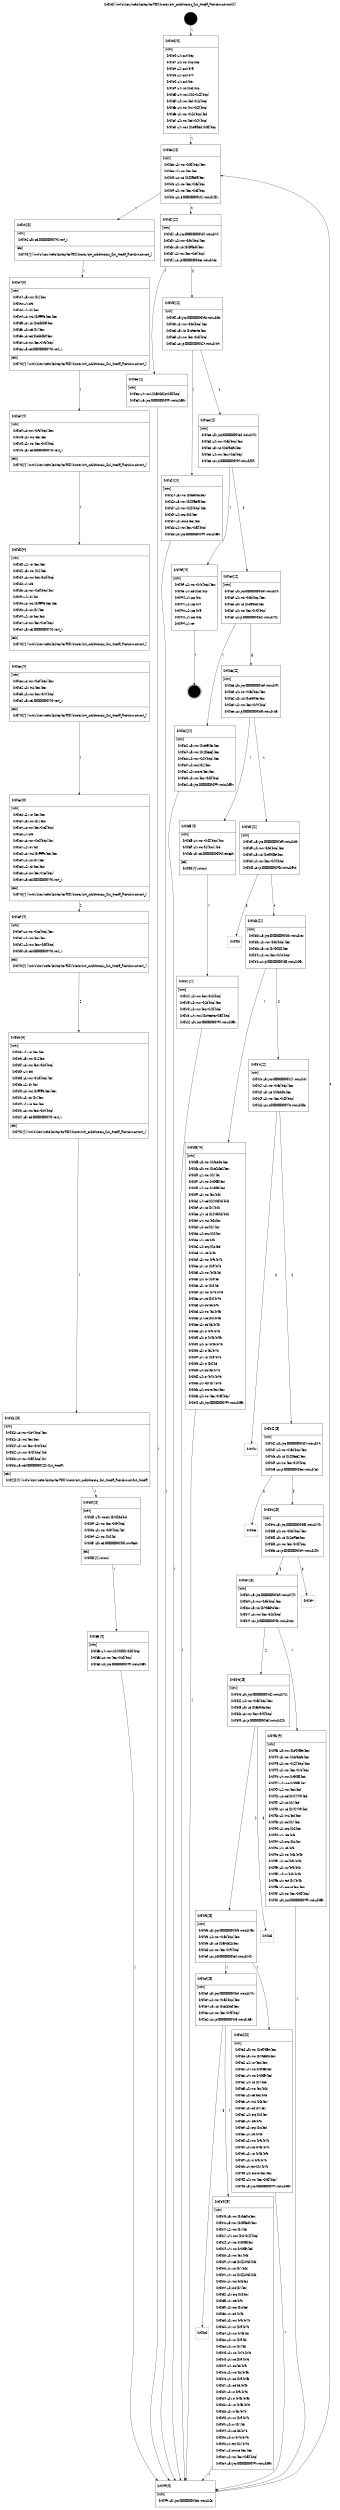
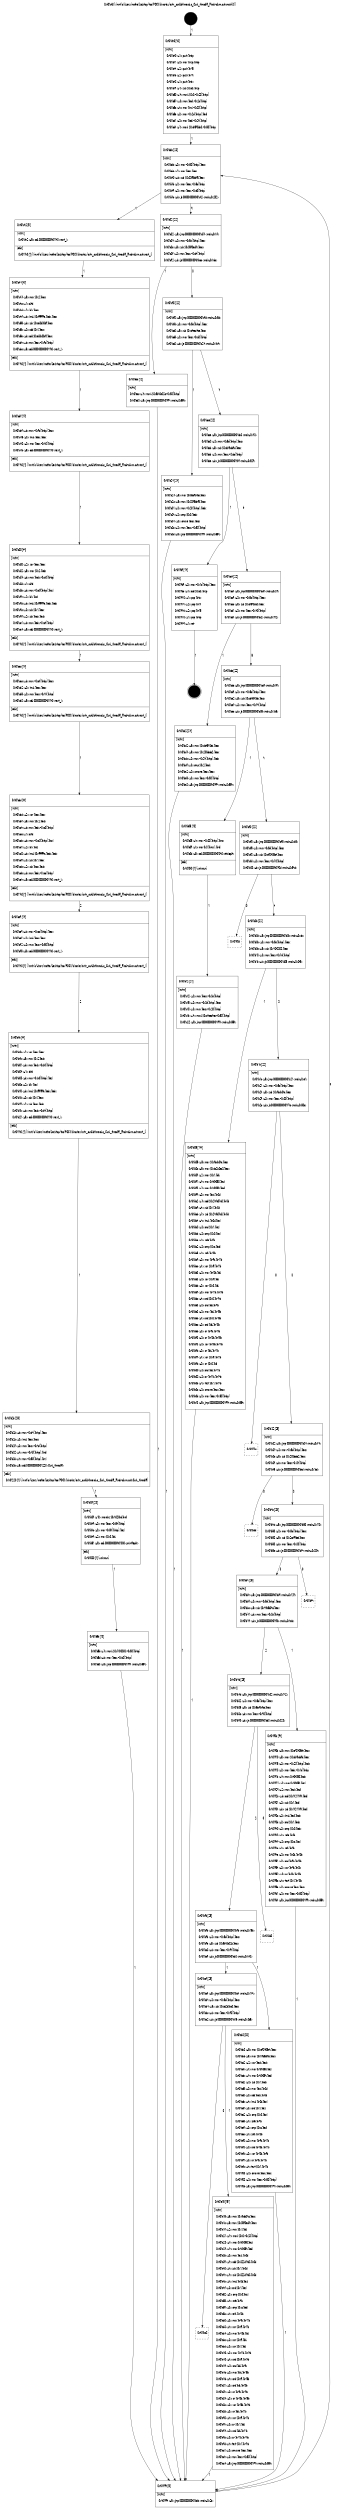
none -> (79, 655)
